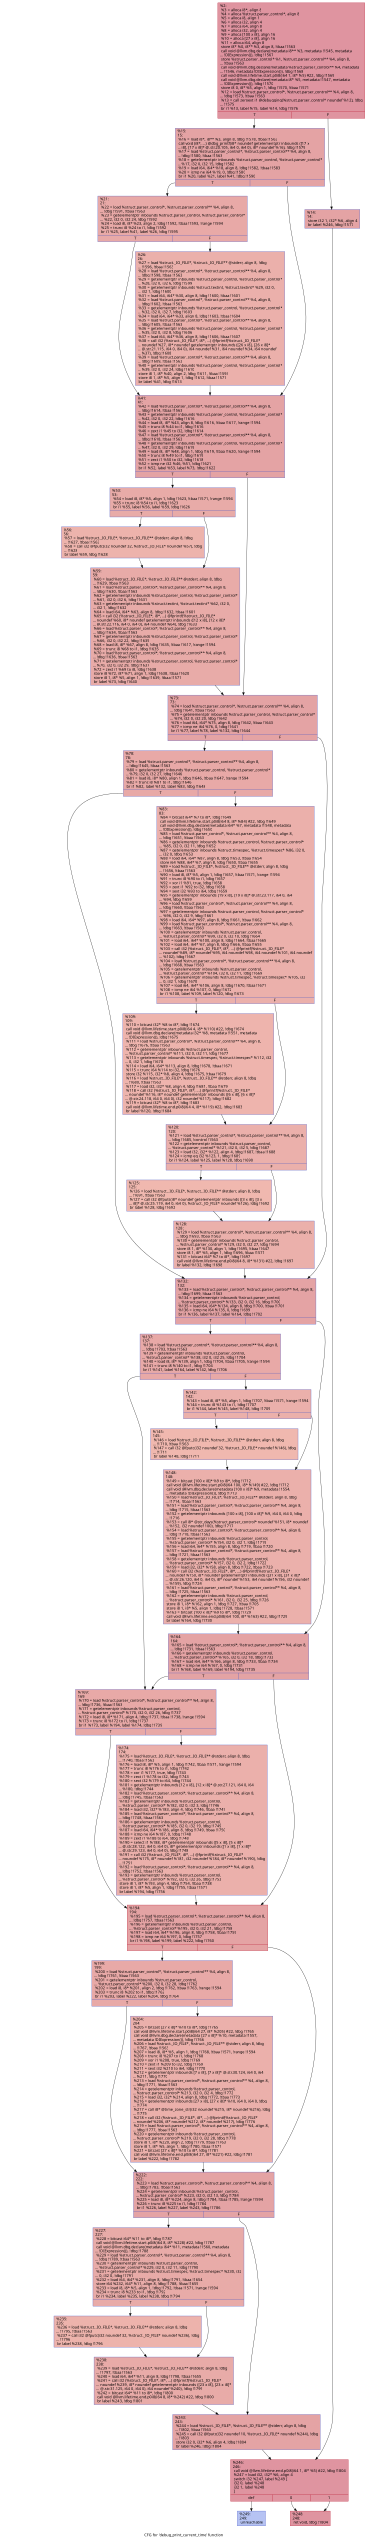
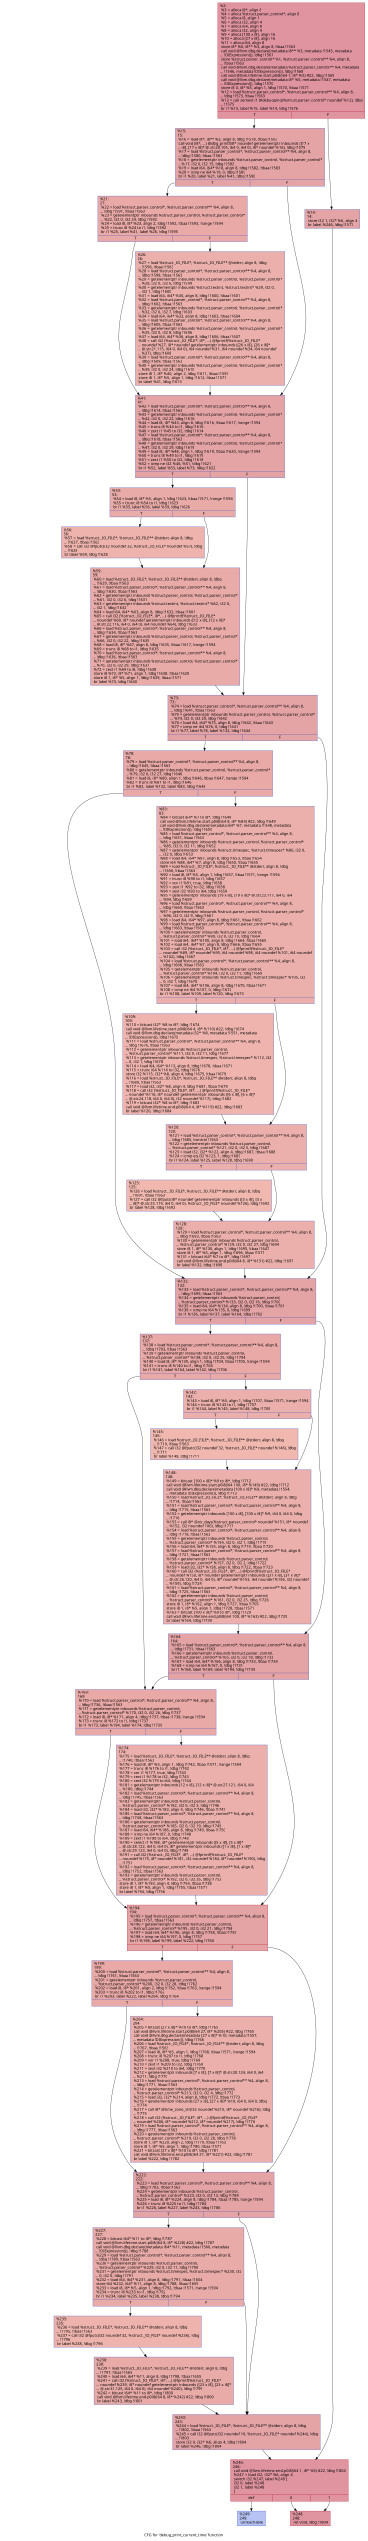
(201, 1174) -> none
(208, 2332) -> (247, 2357)
